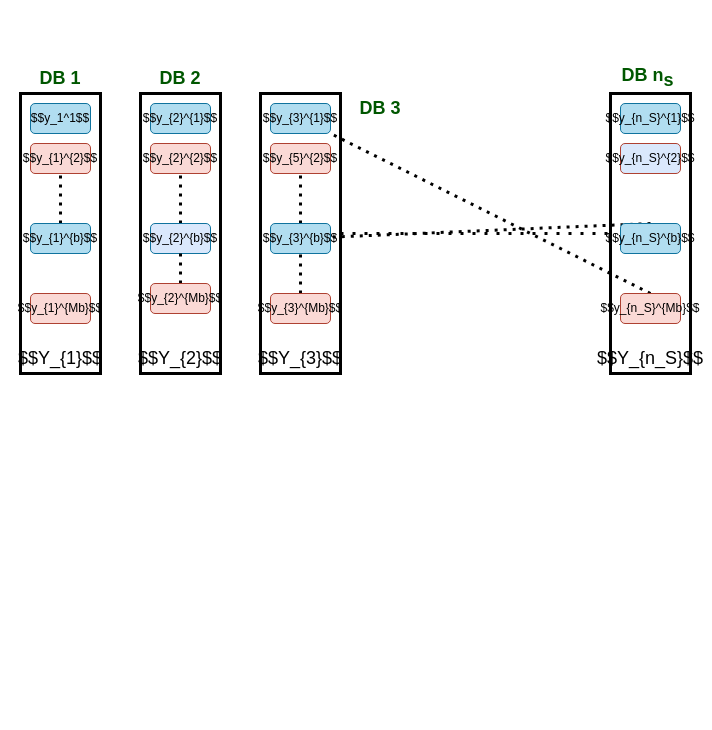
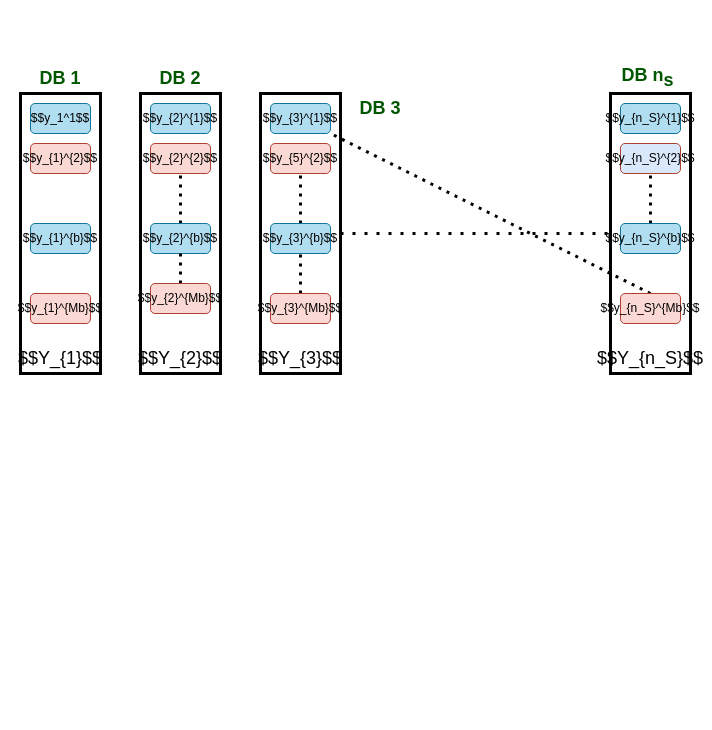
(61, 199) -> none
(576, 227) -> (651, 199)
(181, 239) -> (181, 239)
